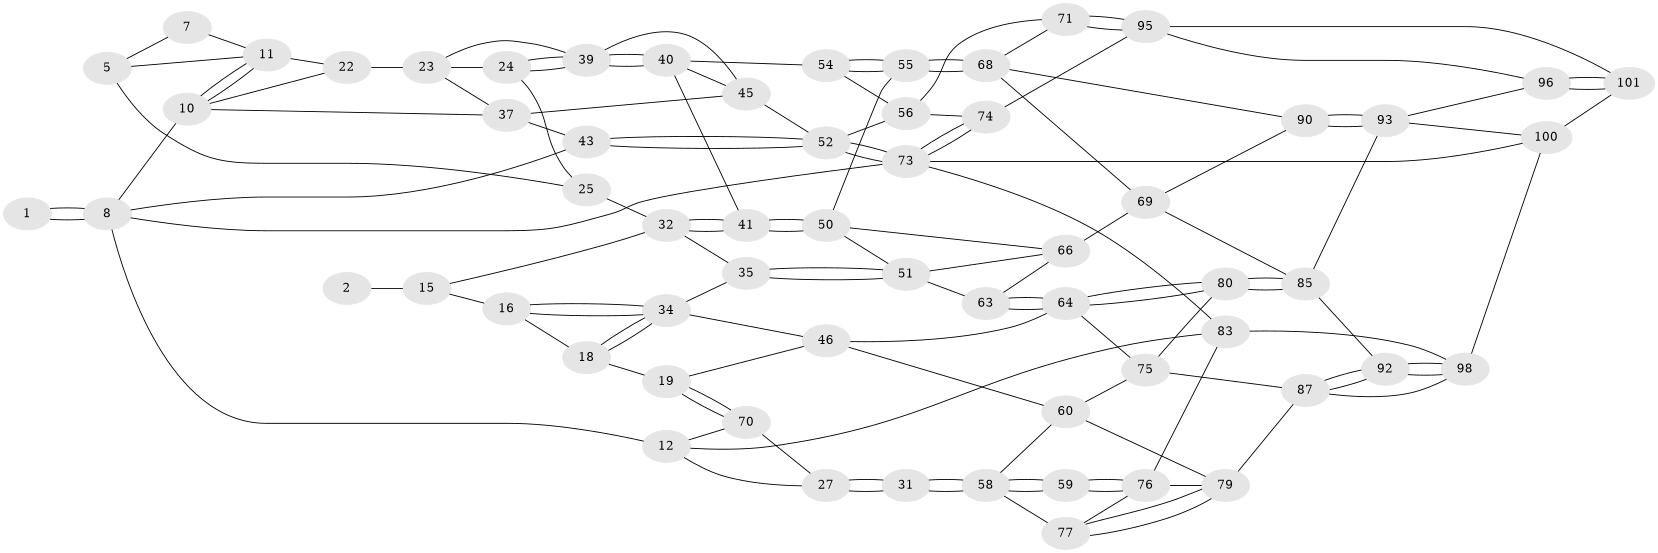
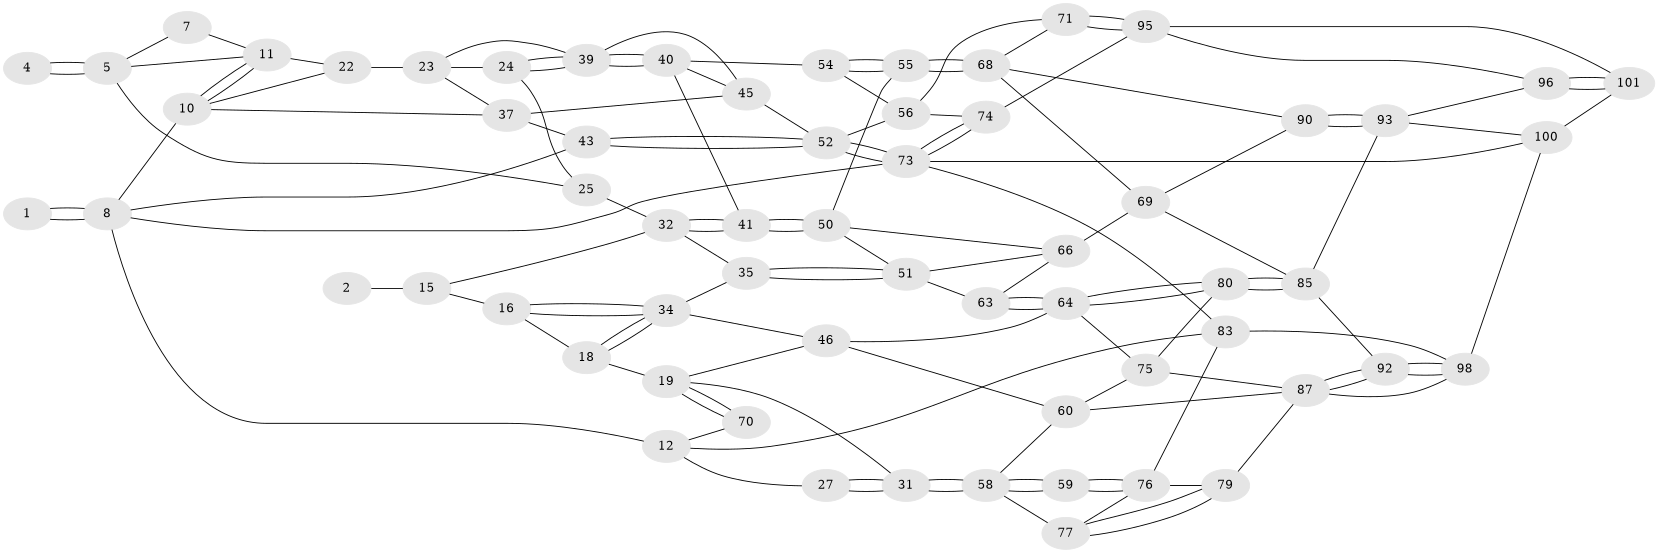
none -> (28, 68)
none -> (798, 411)
(1146, 449) -> (1181, 402)
(786, 454) -> none
